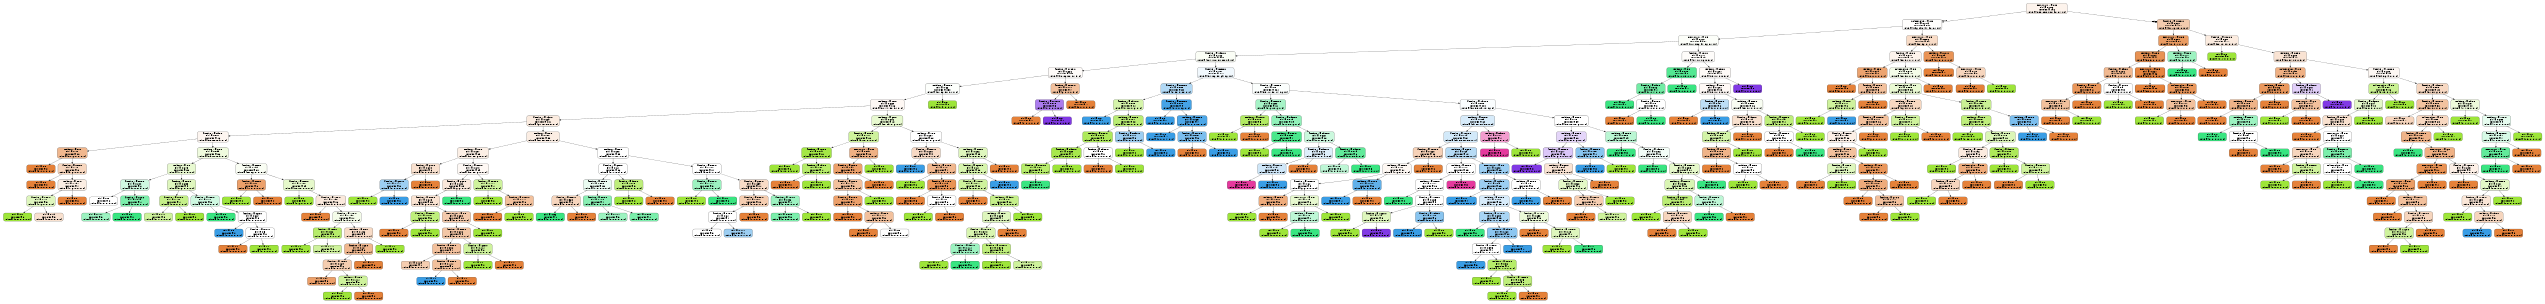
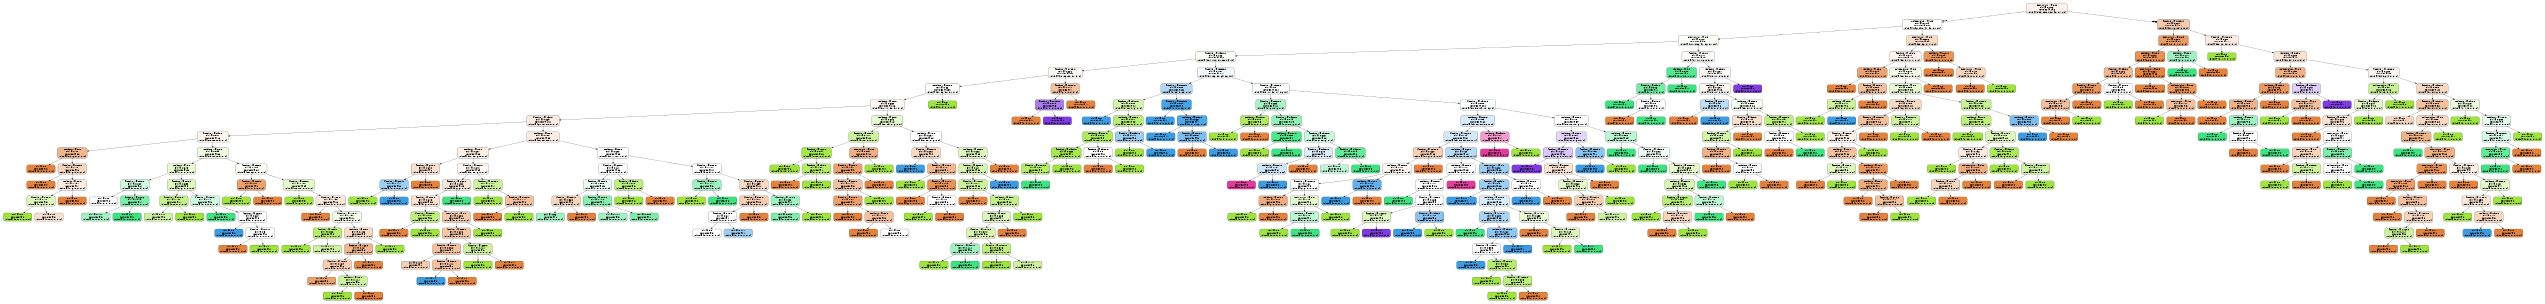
(550, 217) -> (550, 217)
